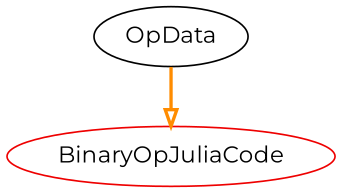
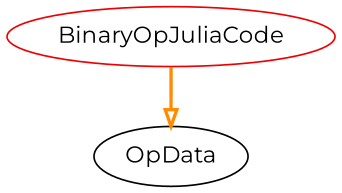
(171, 88) -> (171, 88)
